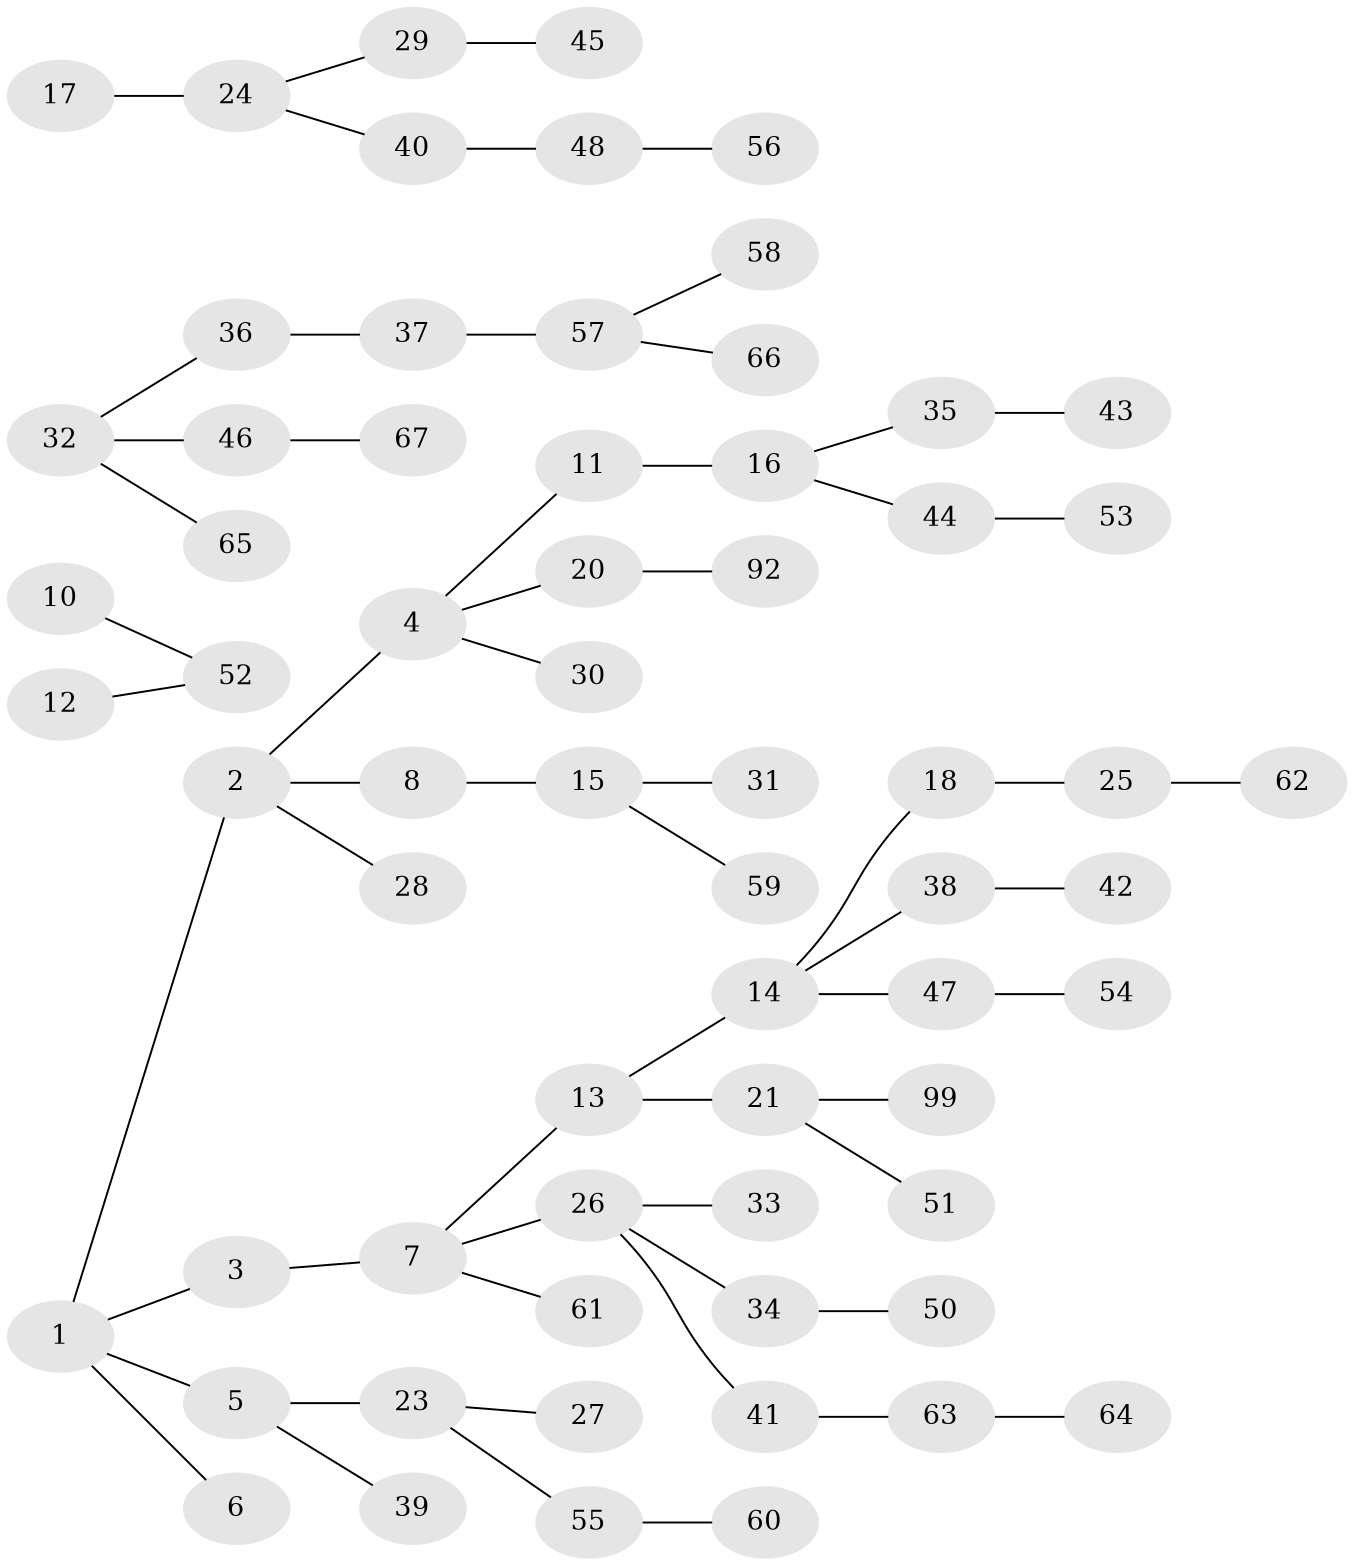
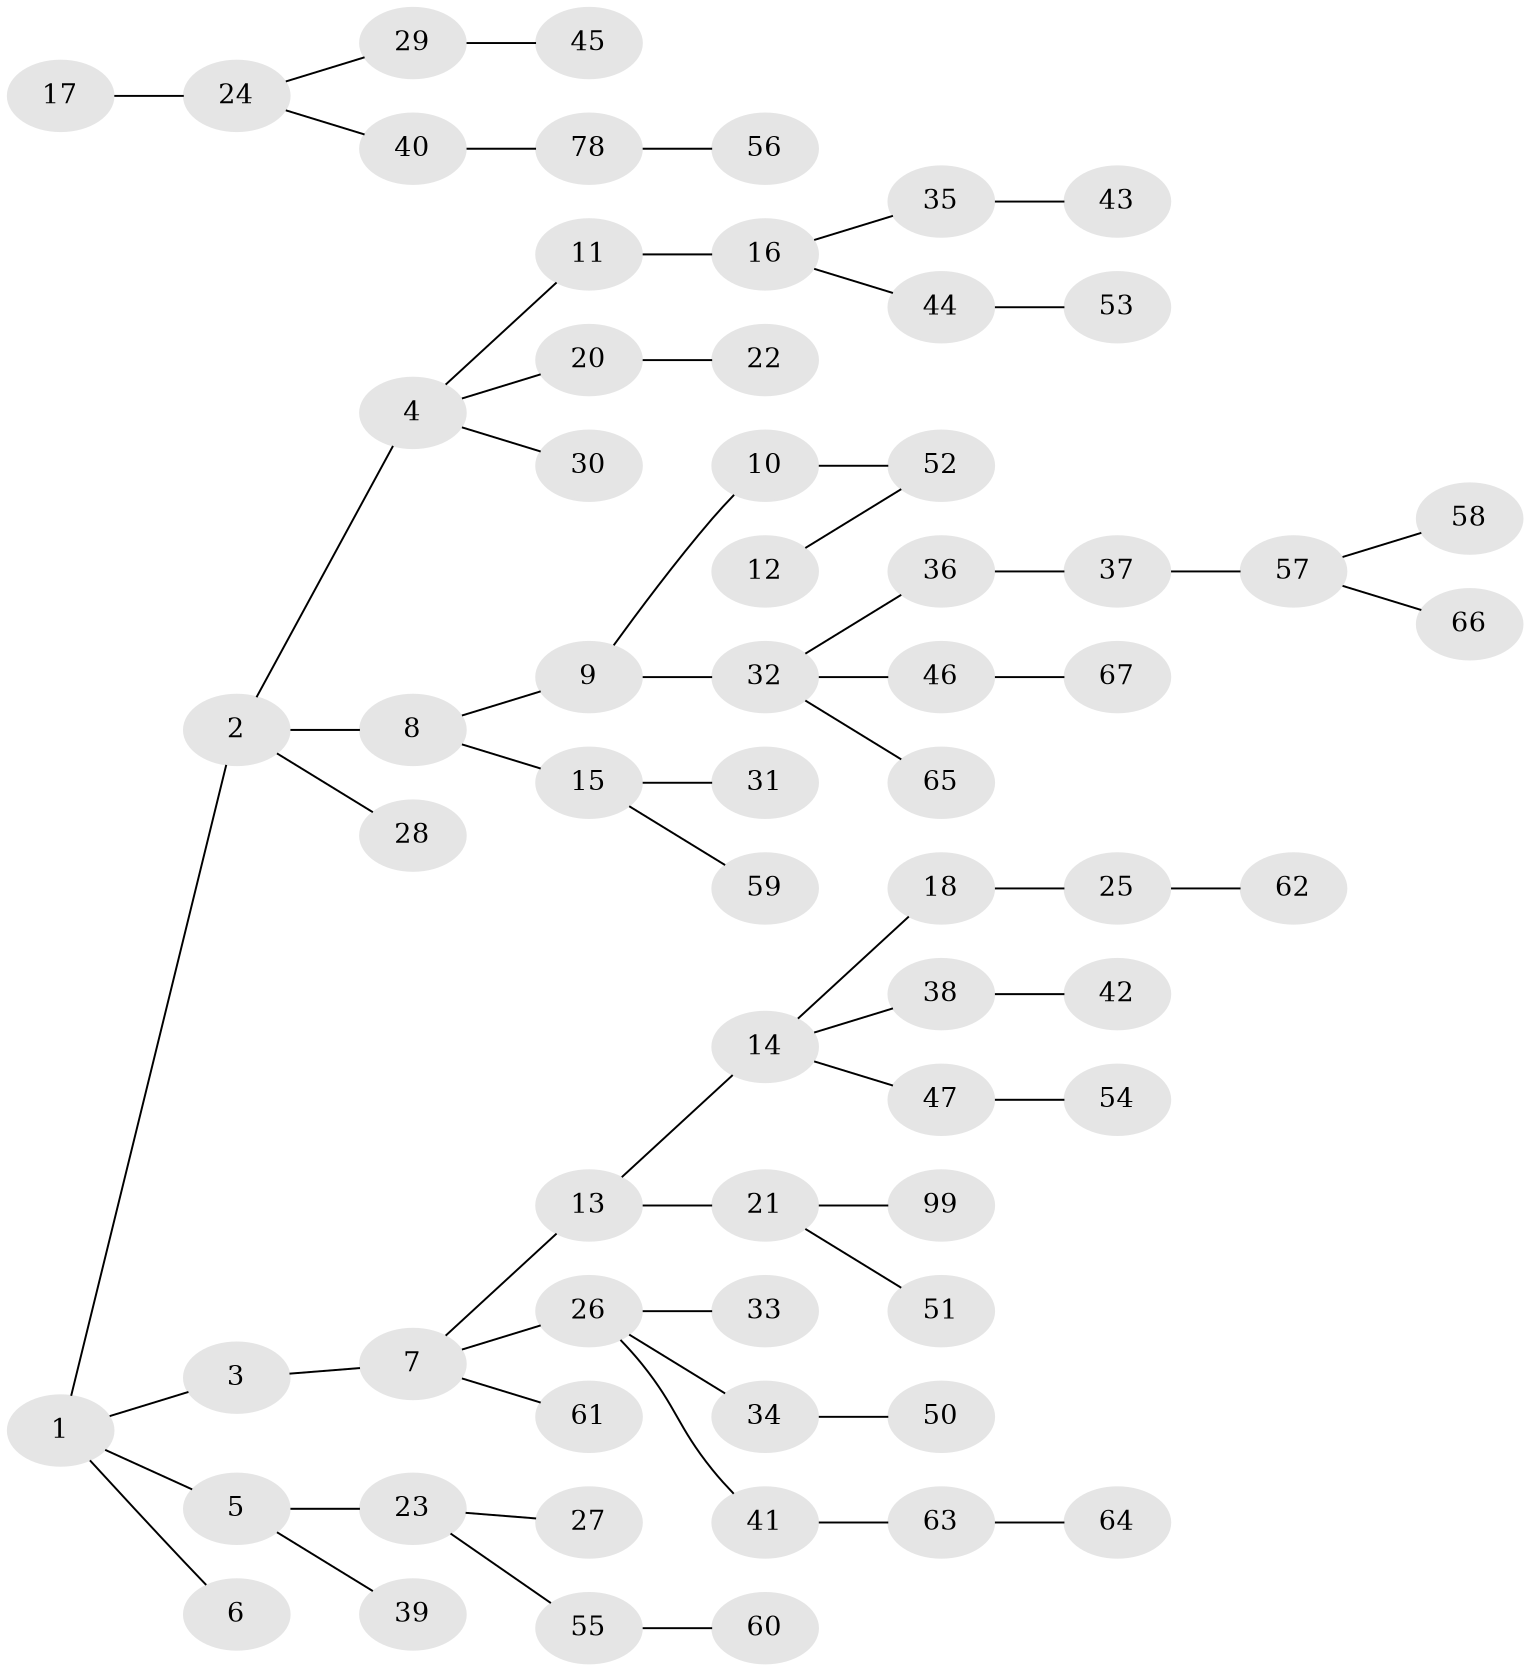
(589, 149) -> (589, 149)
(765, 571) -> (765, 360)
none -> (589, 677)
